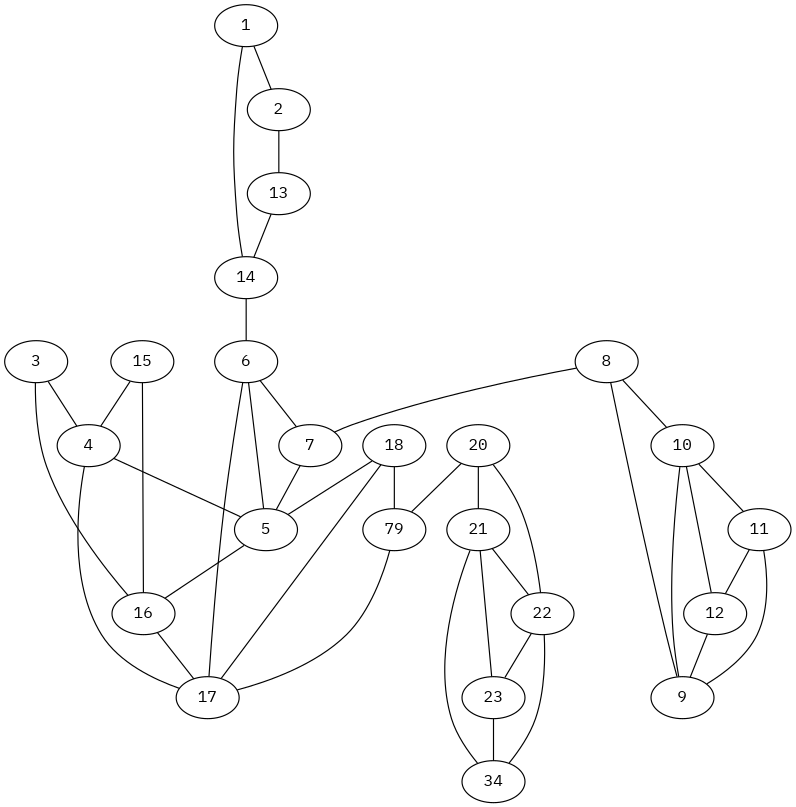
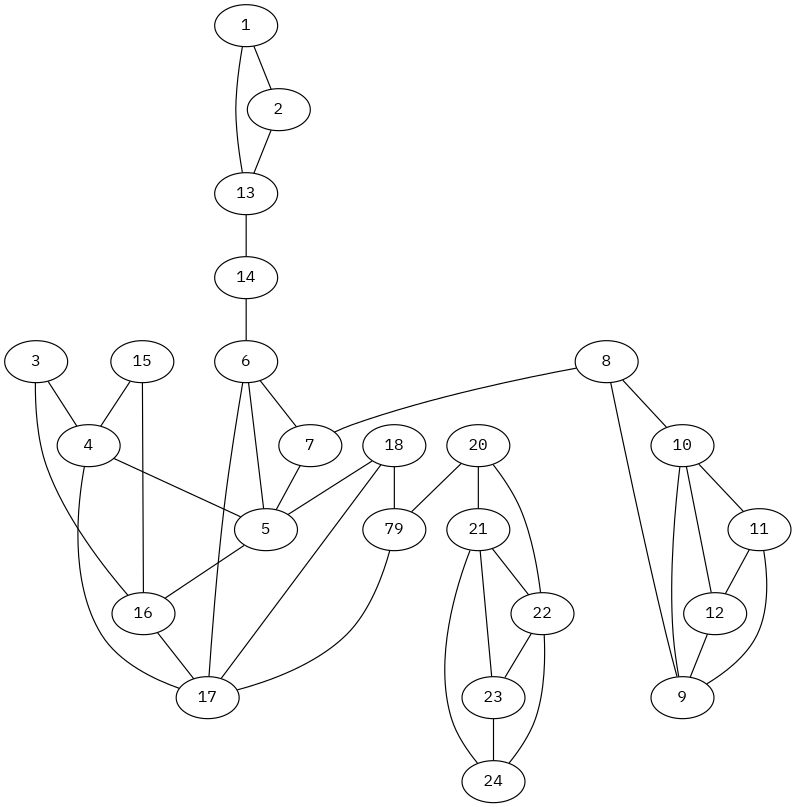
(234, 152) -> (236, 110)
(494, 782) -> (494, 782)
